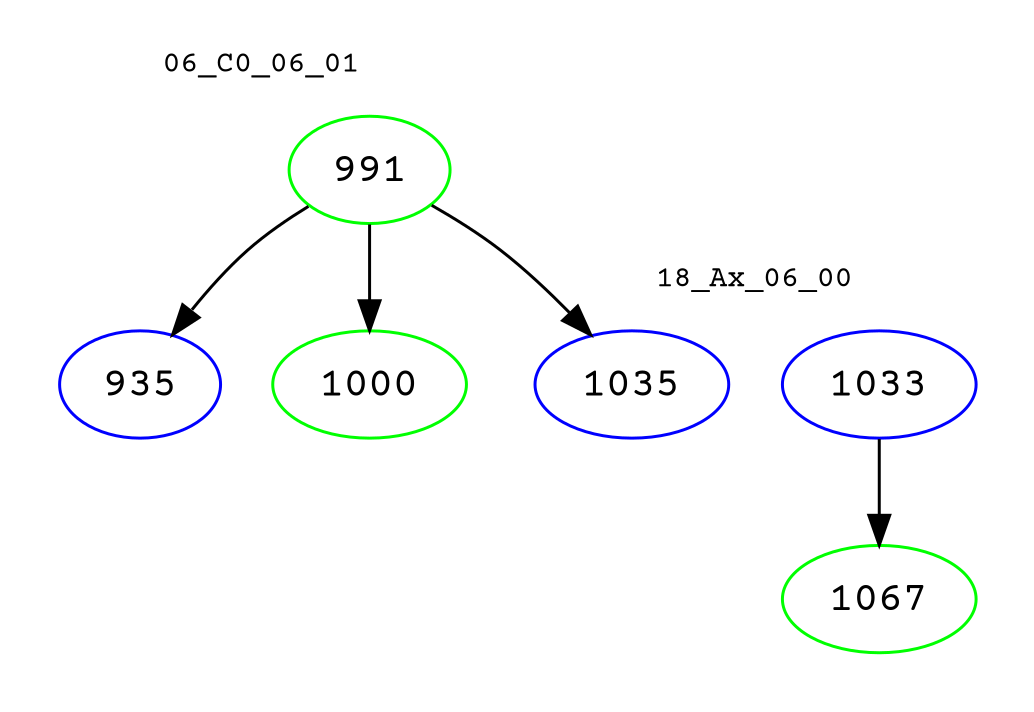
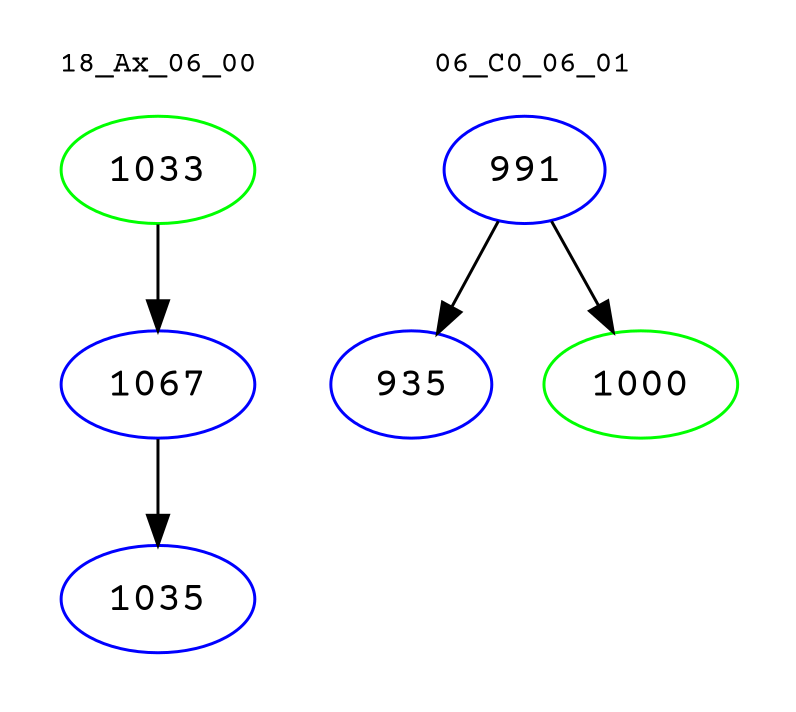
(370, 170) -> (525, 170)
(532, 276) -> (158, 477)
(879, 384) -> (158, 170)
(879, 599) -> (158, 384)
